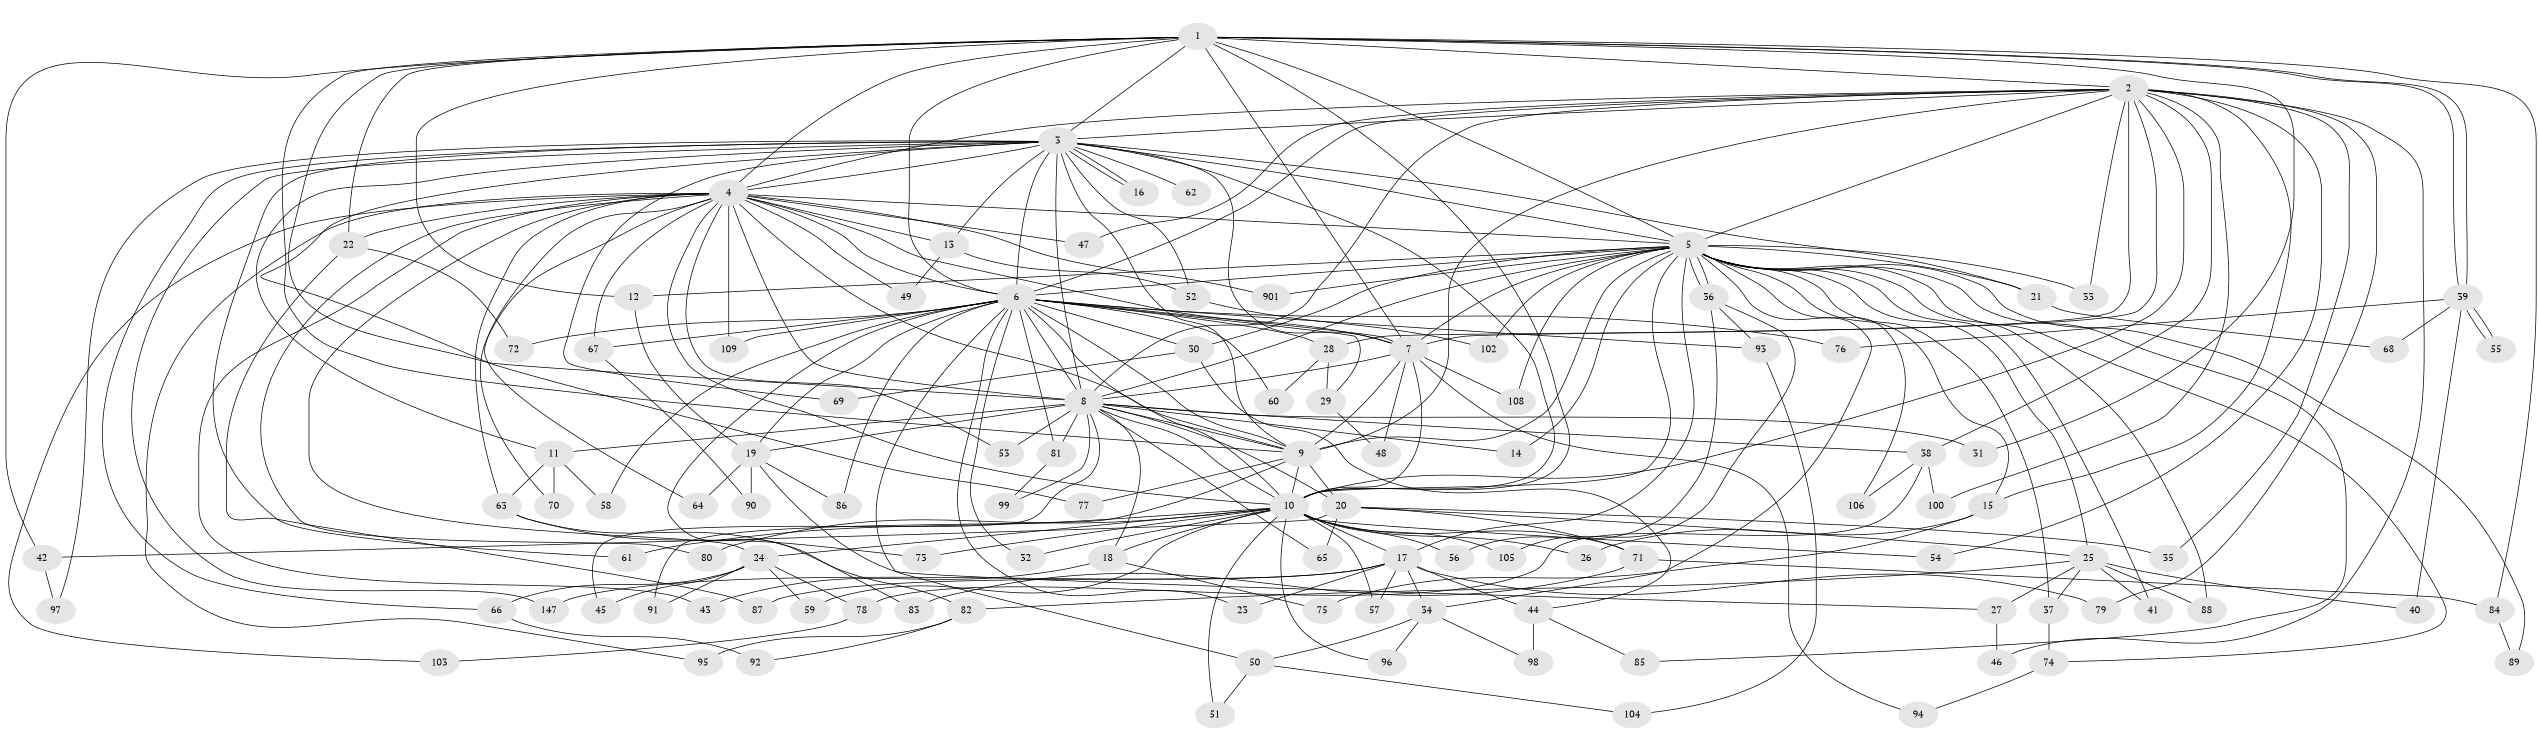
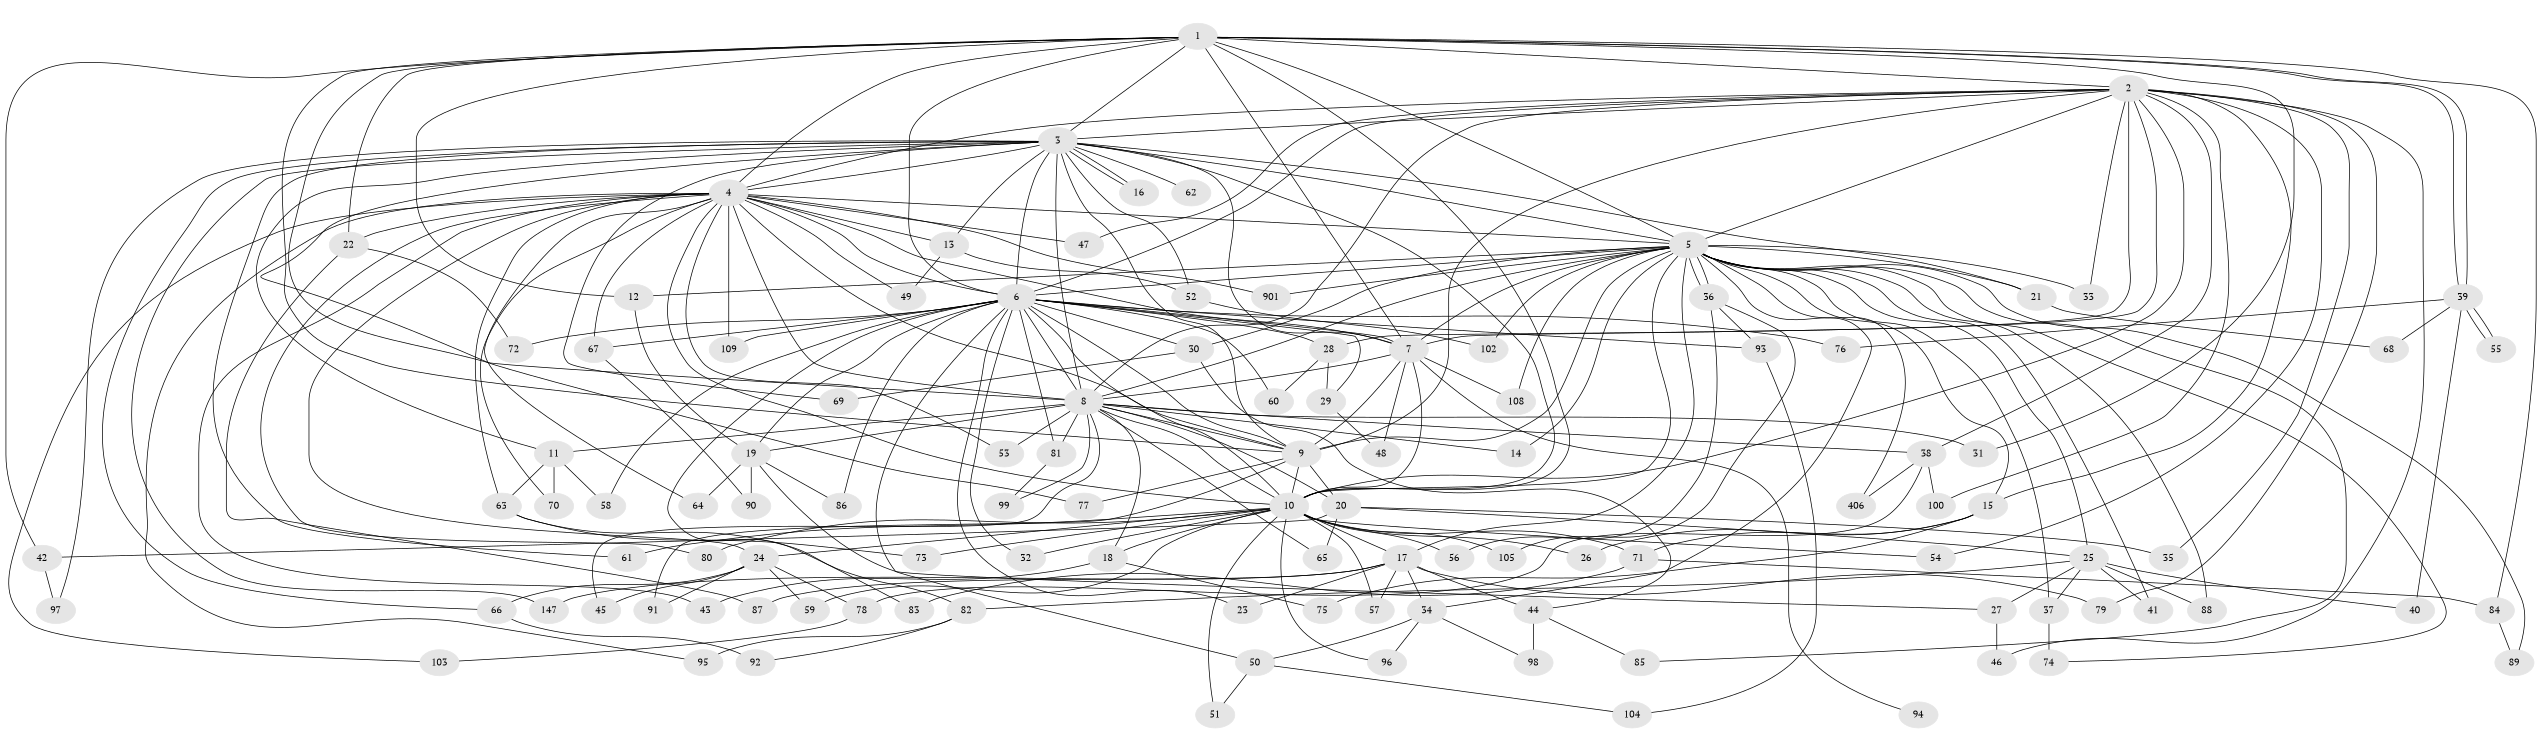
(1856, 506) -> (1856, 506)
(1494, 520) -> (1814, 533)
(1985, 691) -> none
